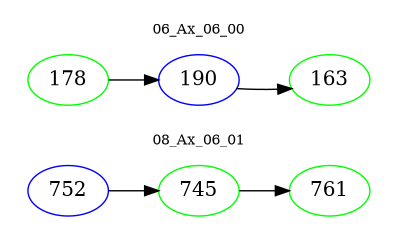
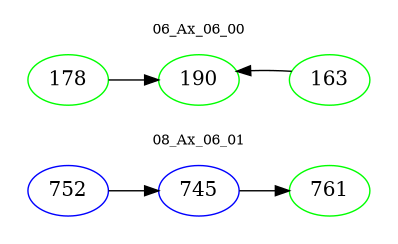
(199, 80) -> (199, 80)
(257, 89) -> (271, 71)
(199, 191) -> (199, 191)
